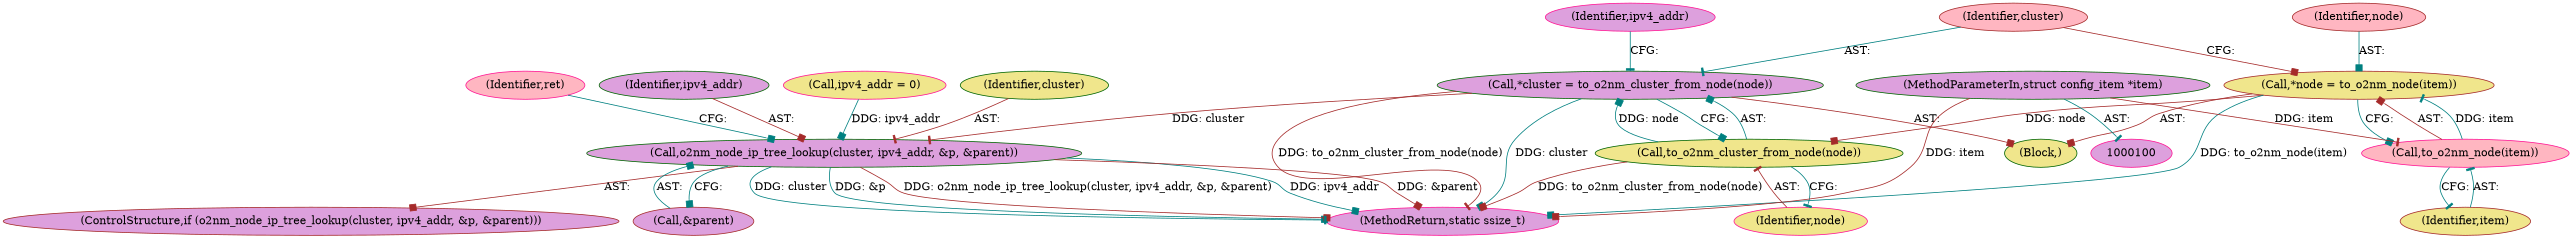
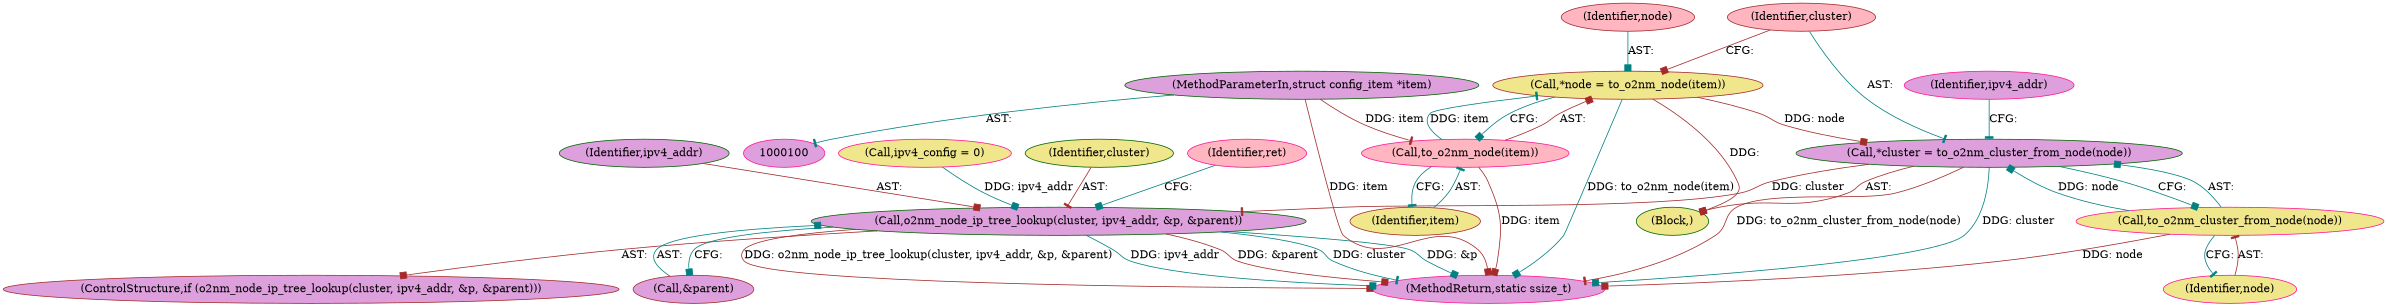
(865, 85) -> (925, 153)
(2050, 111) -> (1777, 122)
(2175, 119) -> (1746, 153)
(1749, 153) -> (2230, 221)
(1650, 187) -> (2113, 255)
none -> (1499, 215)
